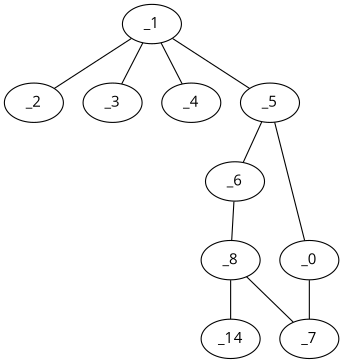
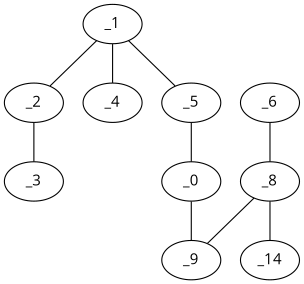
(132, 63) -> (34, 142)
(252, 142) -> none
(309, 339) -> (191, 260)
